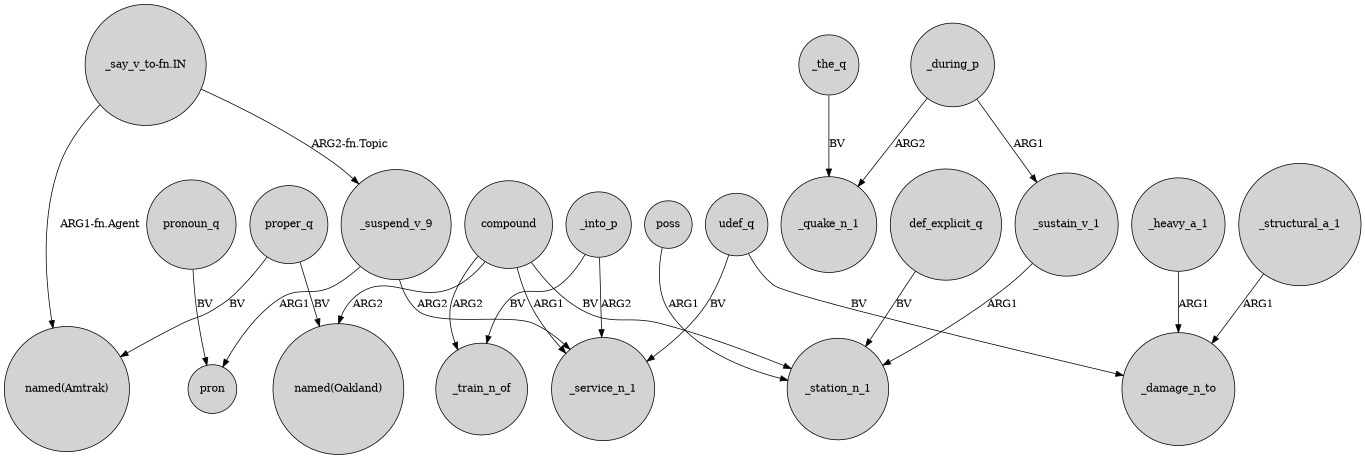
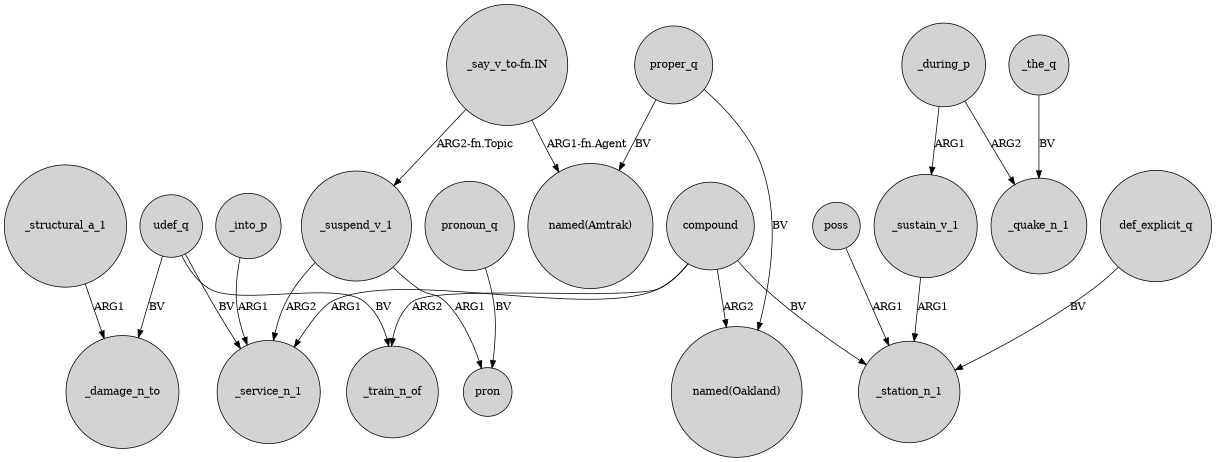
(396, 225) -> (356, 226)
(1178, 225) -> none
(533, 291) -> (281, 294)
(616, 305) -> (253, 308)
